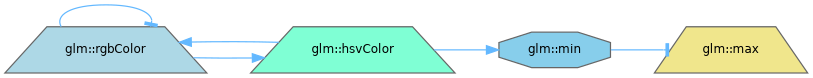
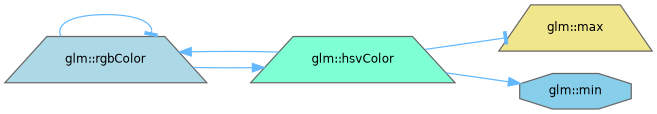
(637, 50) -> (463, 44)
